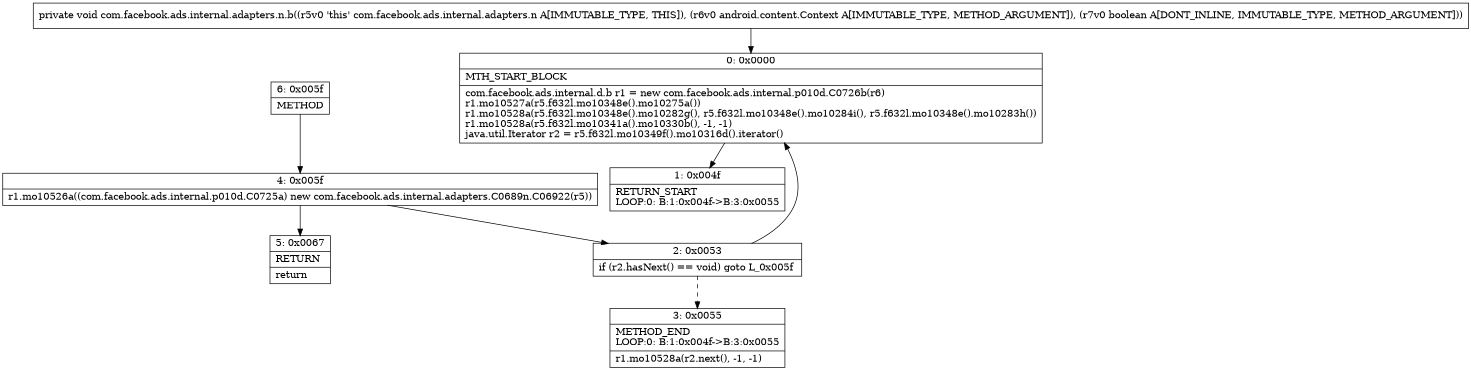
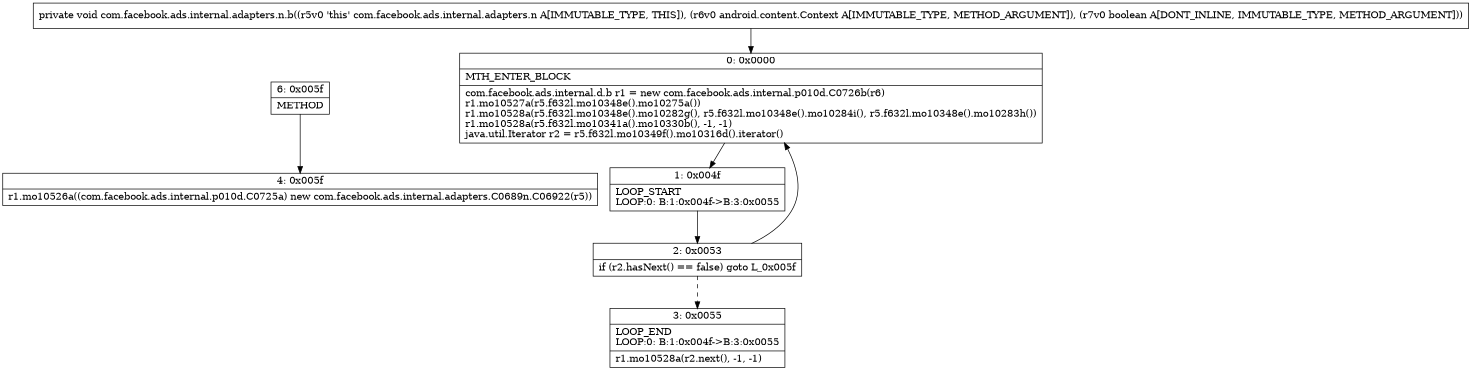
(516, 77) -> (518, 77)
(656, 192) -> (648, 192)
(494, 224) -> (697, 224)
(300, 260) -> none
(696, 268) -> (697, 268)
(653, 332) -> (644, 332)
